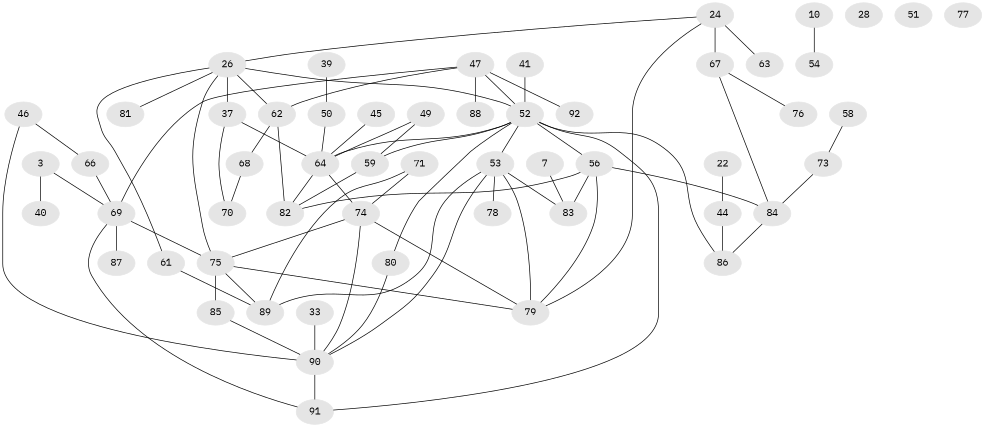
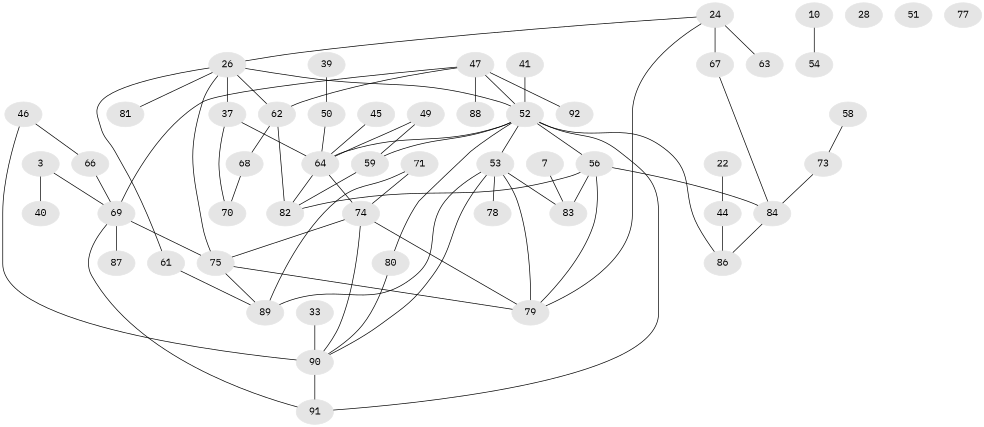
(798, 114) -> none
(216, 313) -> none
